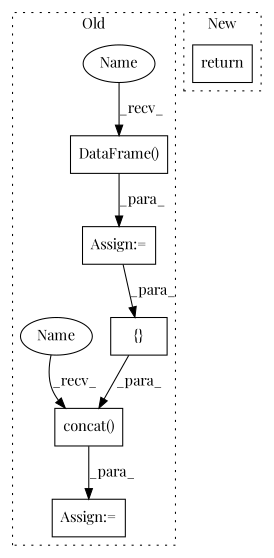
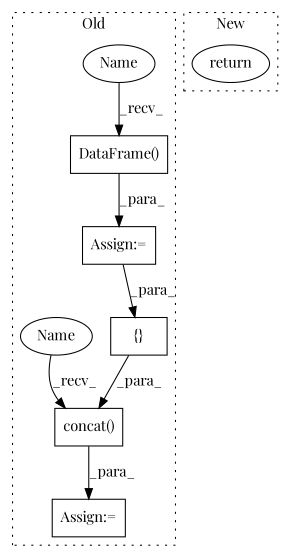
(222, 64) -> (231, 64)
